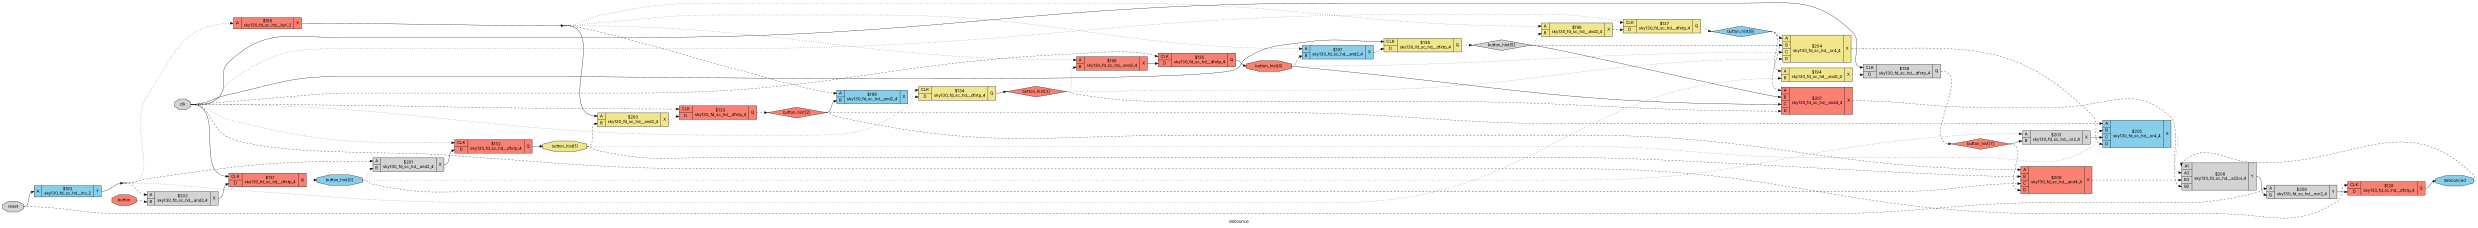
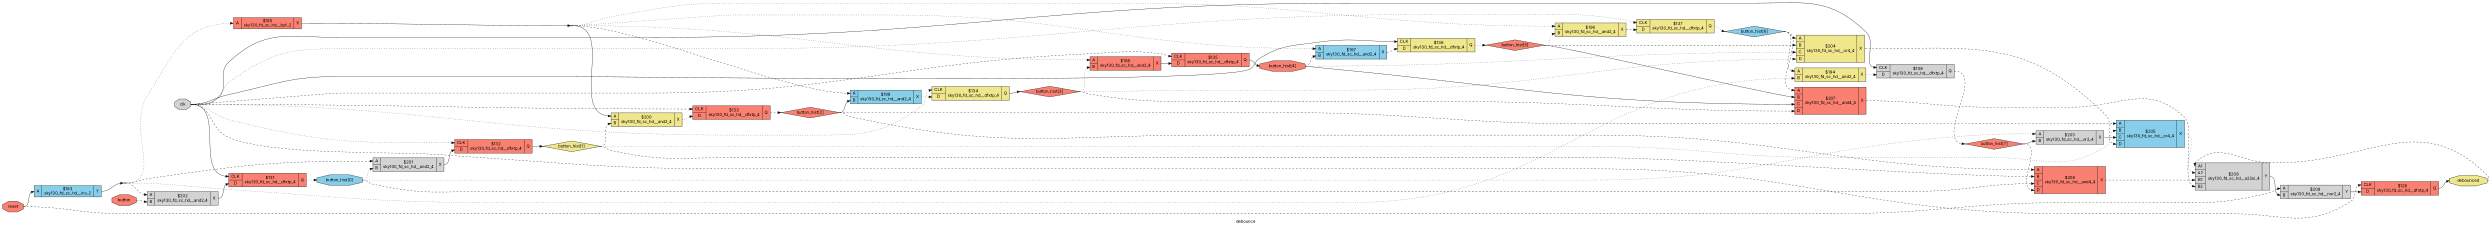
(1501, 45) -> (1515, 45)
(565, 146) -> (572, 146)
(2187, 180) -> (2200, 180)
(2455, 181) -> (2468, 181)
(13, 207) -> (13, 207)
